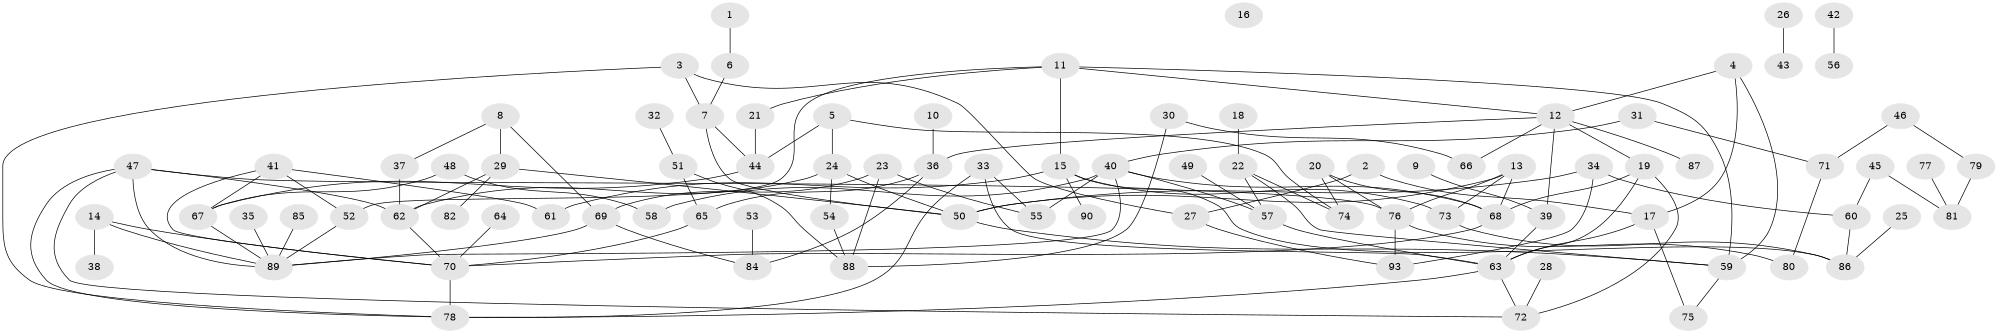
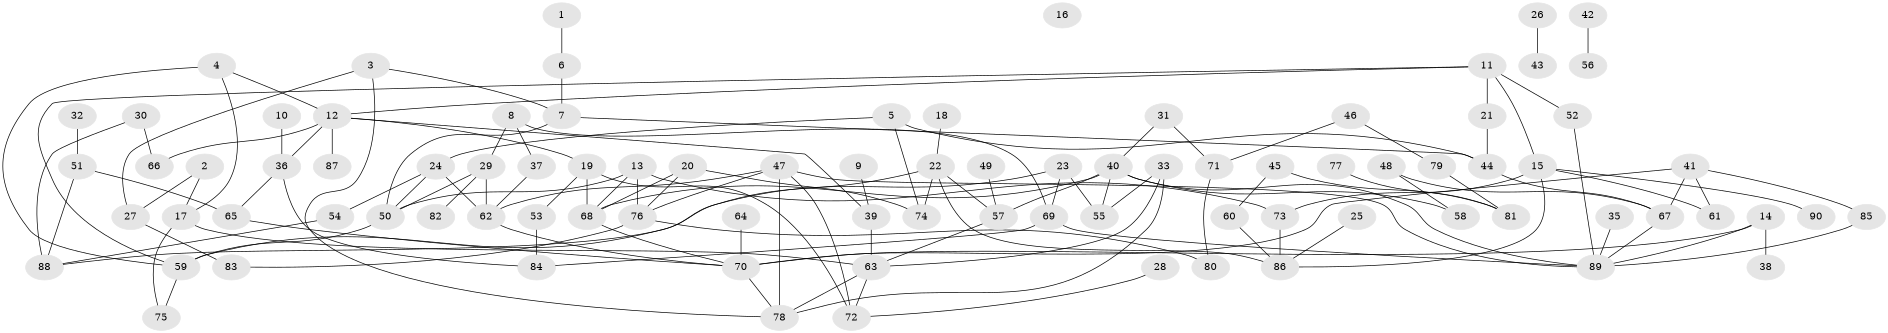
(1594, 167) -> none
(320, 197) -> (1781, 186)
(1589, 233) -> (554, 199)
none -> (1042, 247)
(1395, 267) -> (231, 267)
